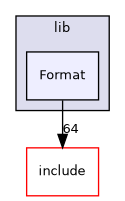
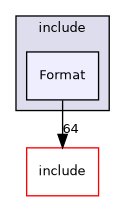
(63, 29) -> (63, 29)
